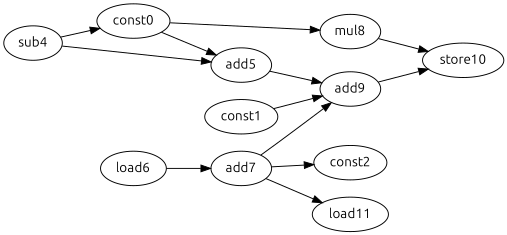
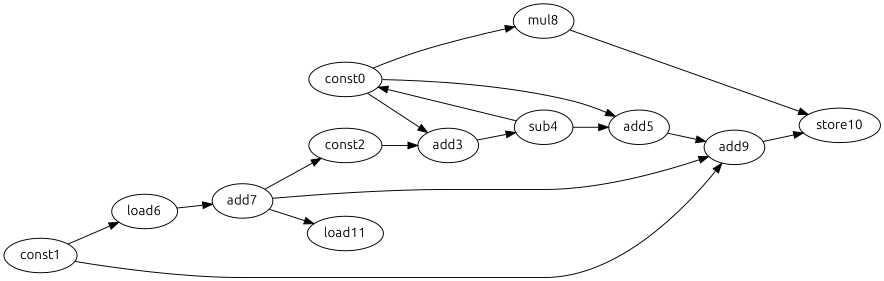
none -> (448, 145)
none -> (89, 235)
